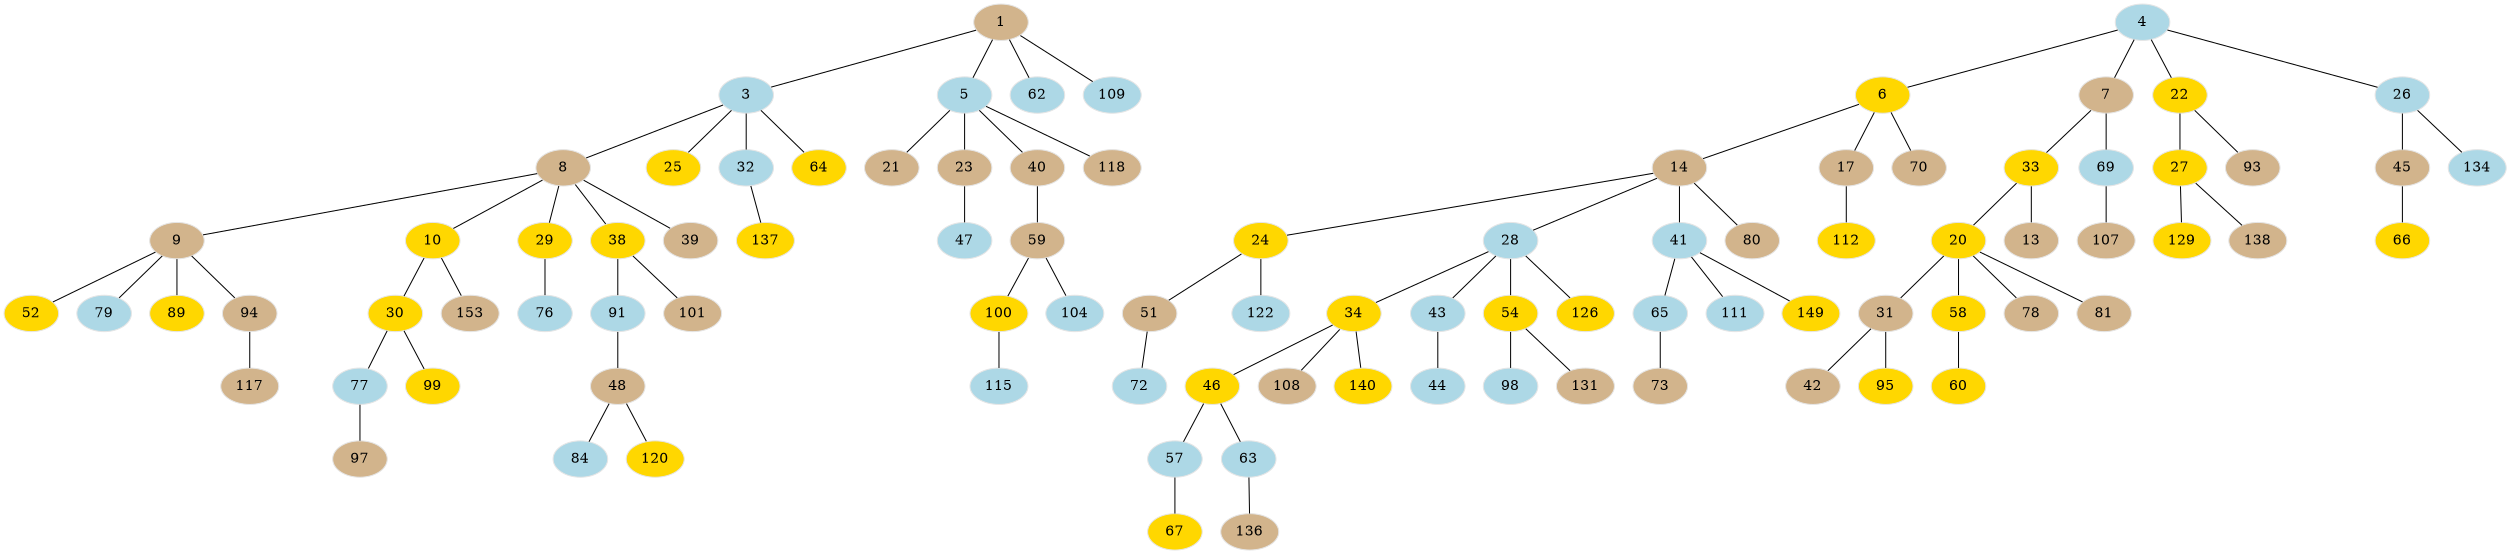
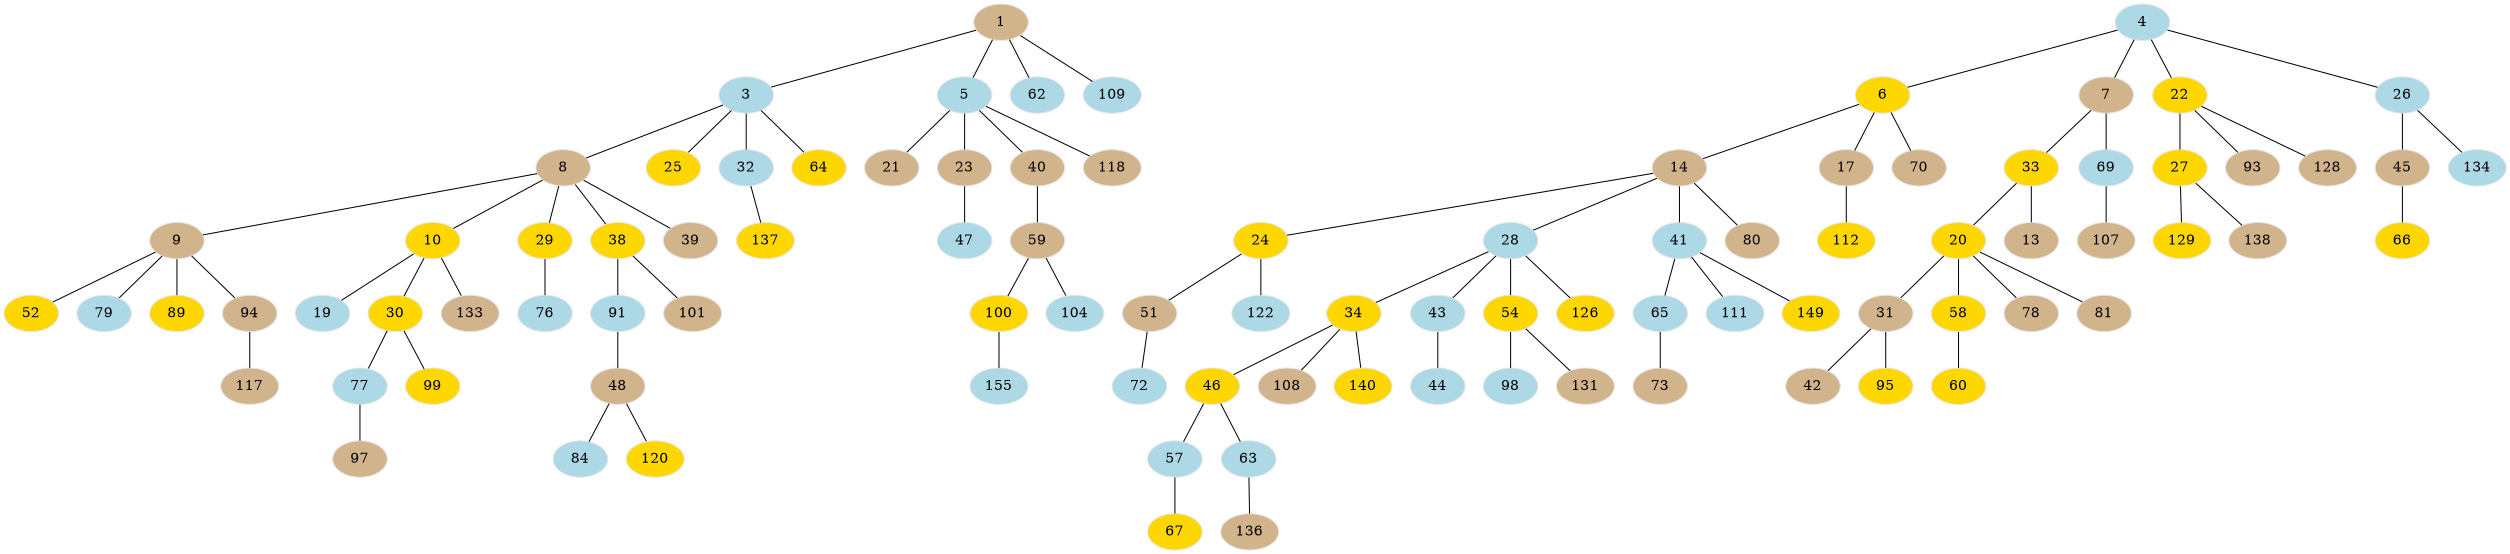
none -> (2328, 168)
none -> (323, 313)
(470, 313) -> (470, 313)
(999, 386) -> (999, 386)
